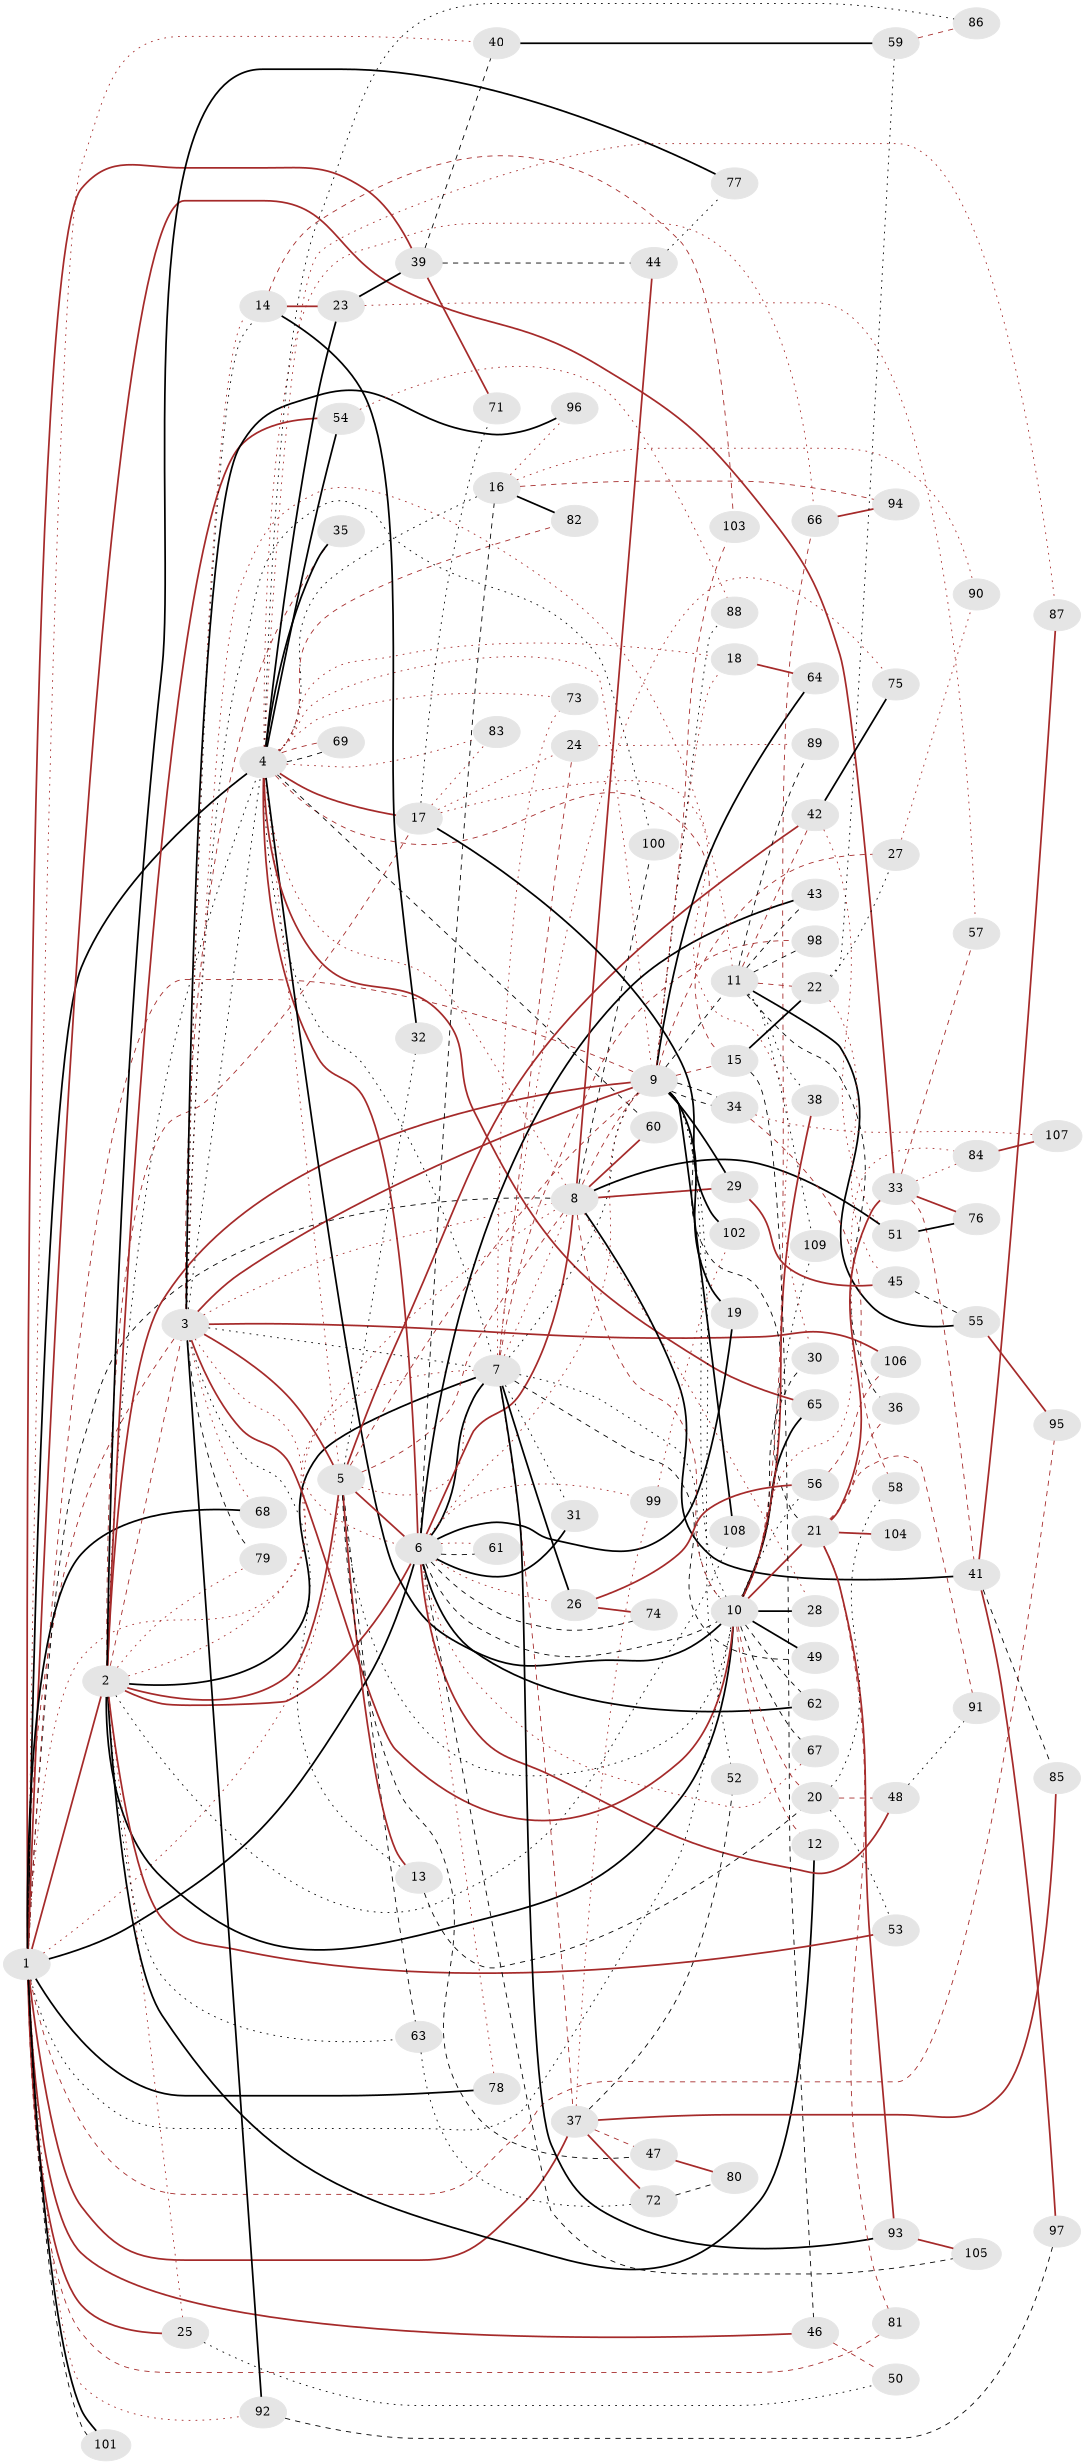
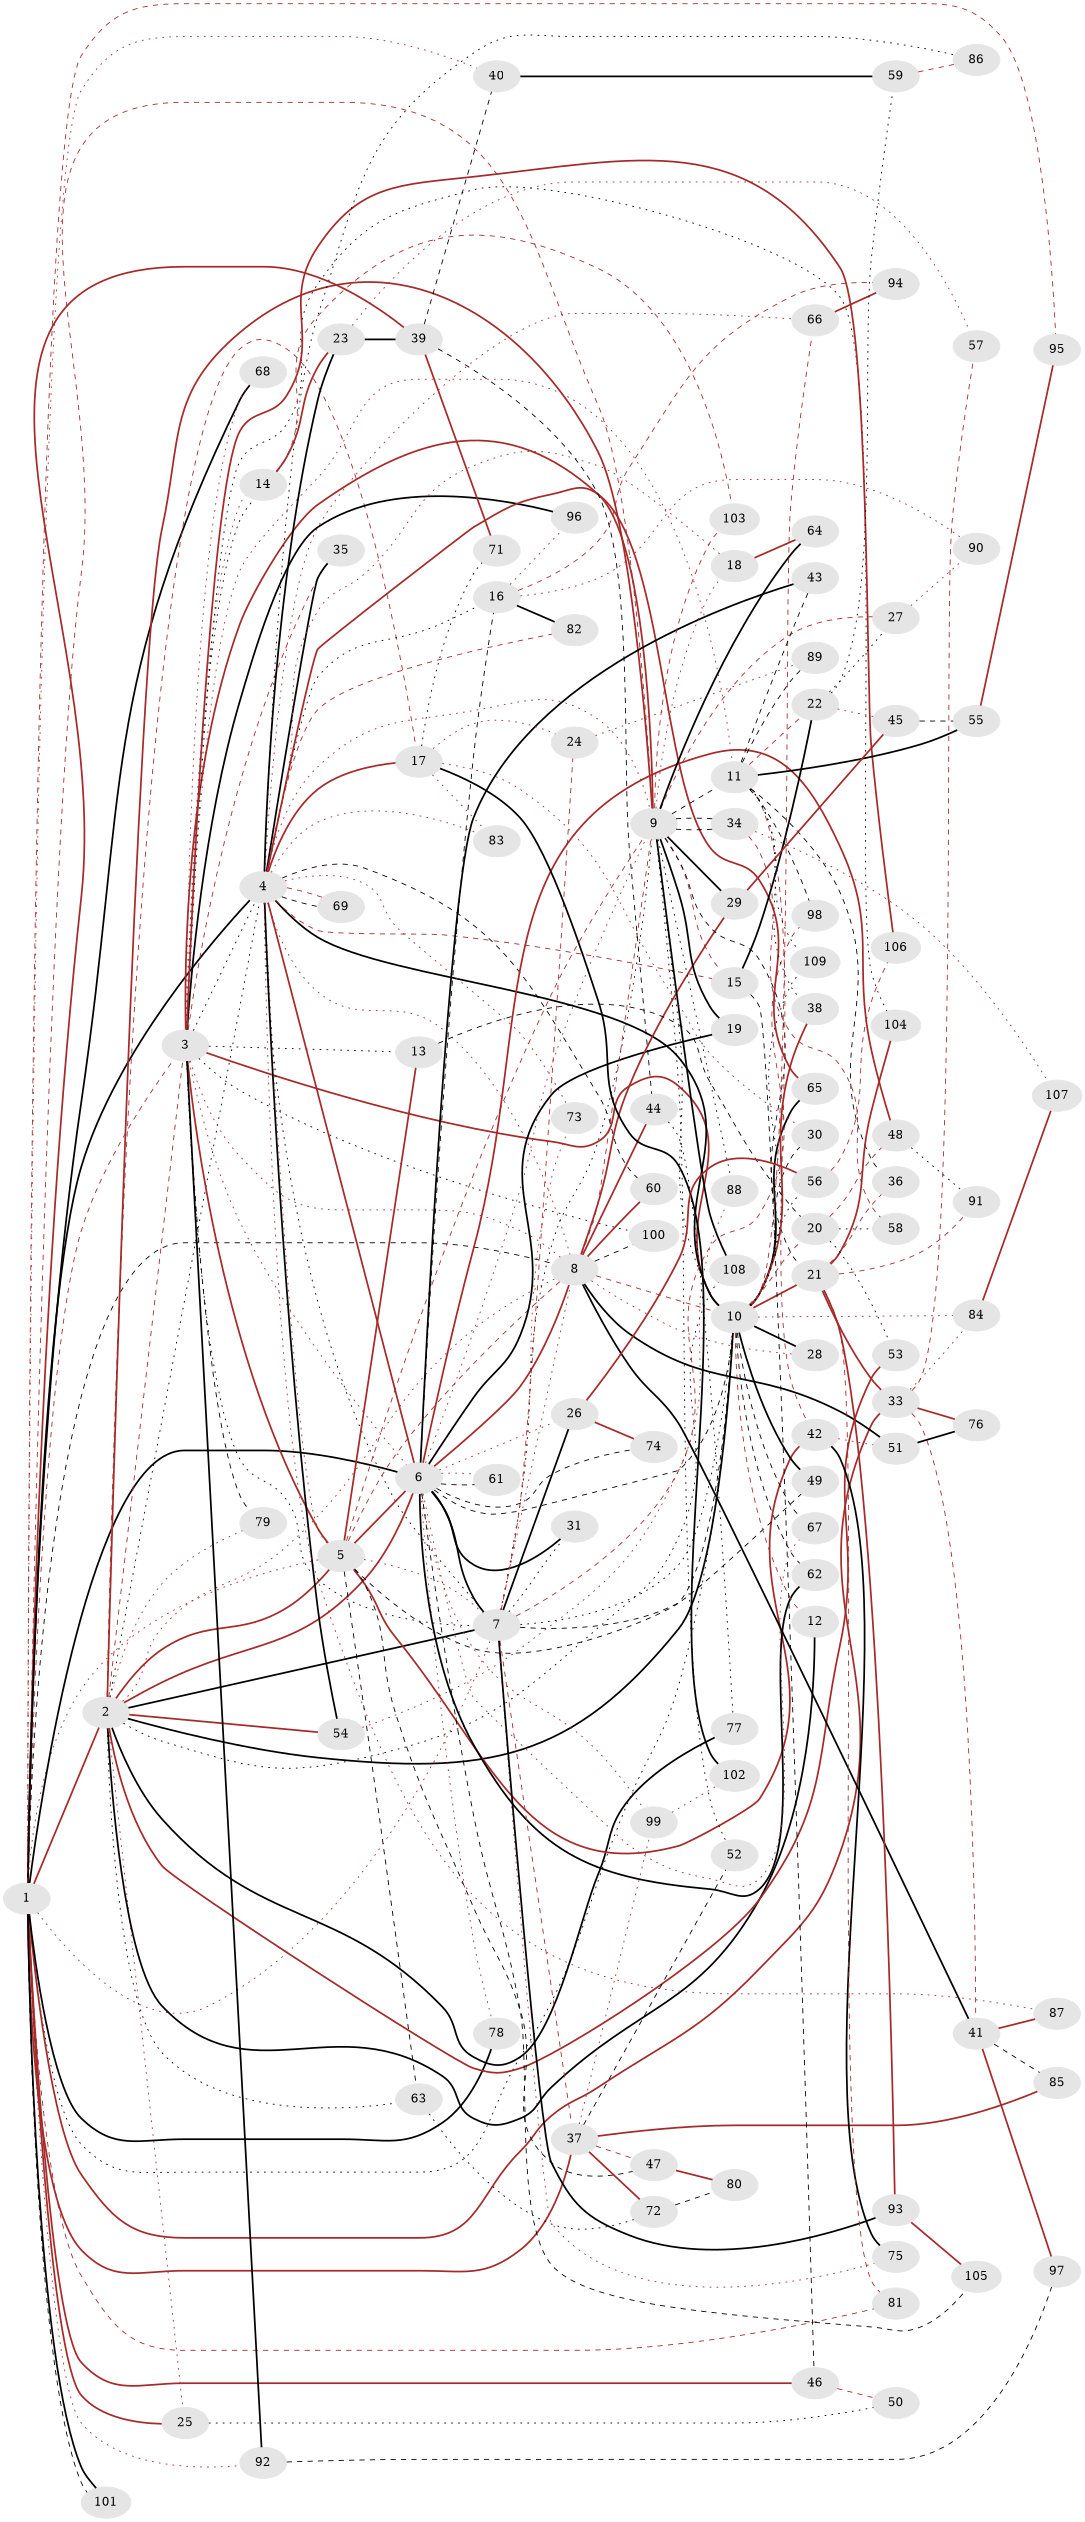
none -> (493, 188)
(419, 1038) -> none
(484, 1769) -> (628, 1627)
